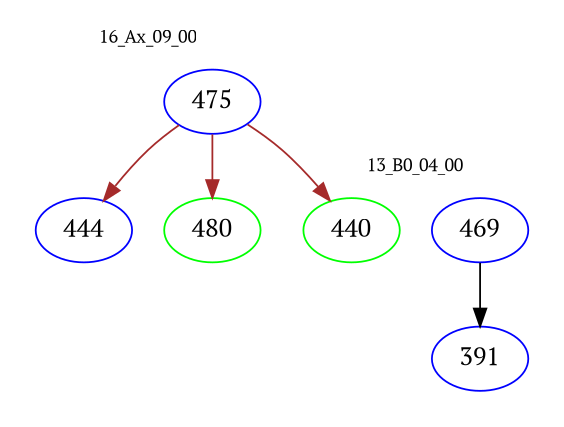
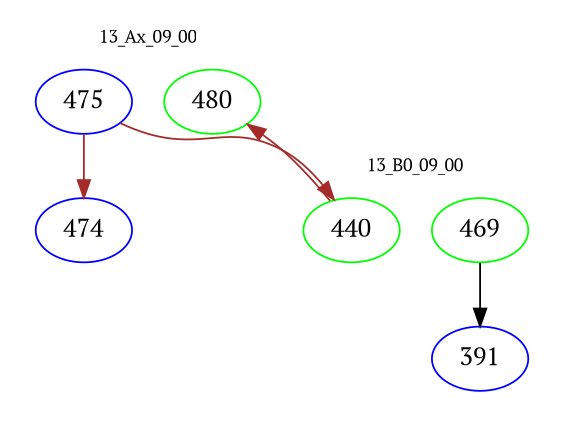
(148, 38) -> (148, 38)
(212, 157) -> (298, 165)
(416, 167) -> (416, 167)
(84, 230) -> (84, 230)
(480, 230) -> (480, 230)
